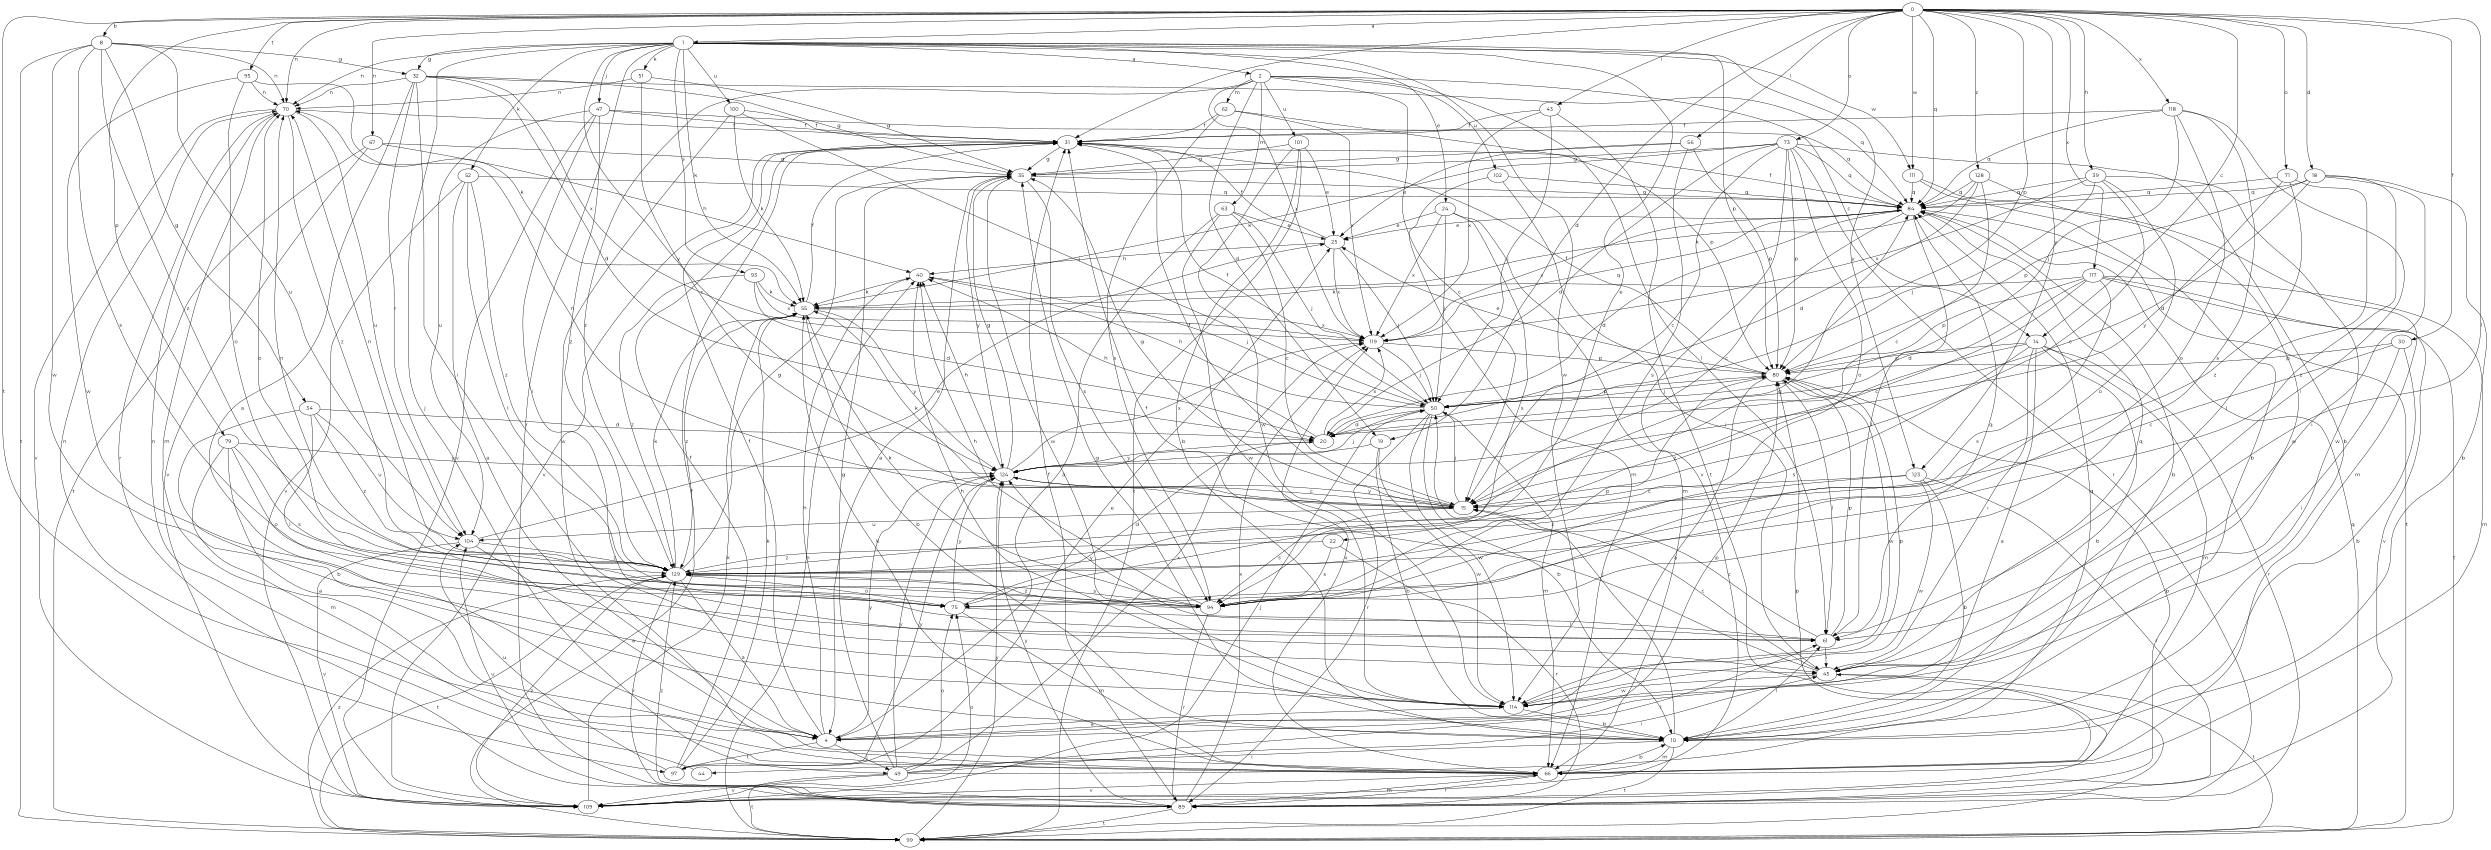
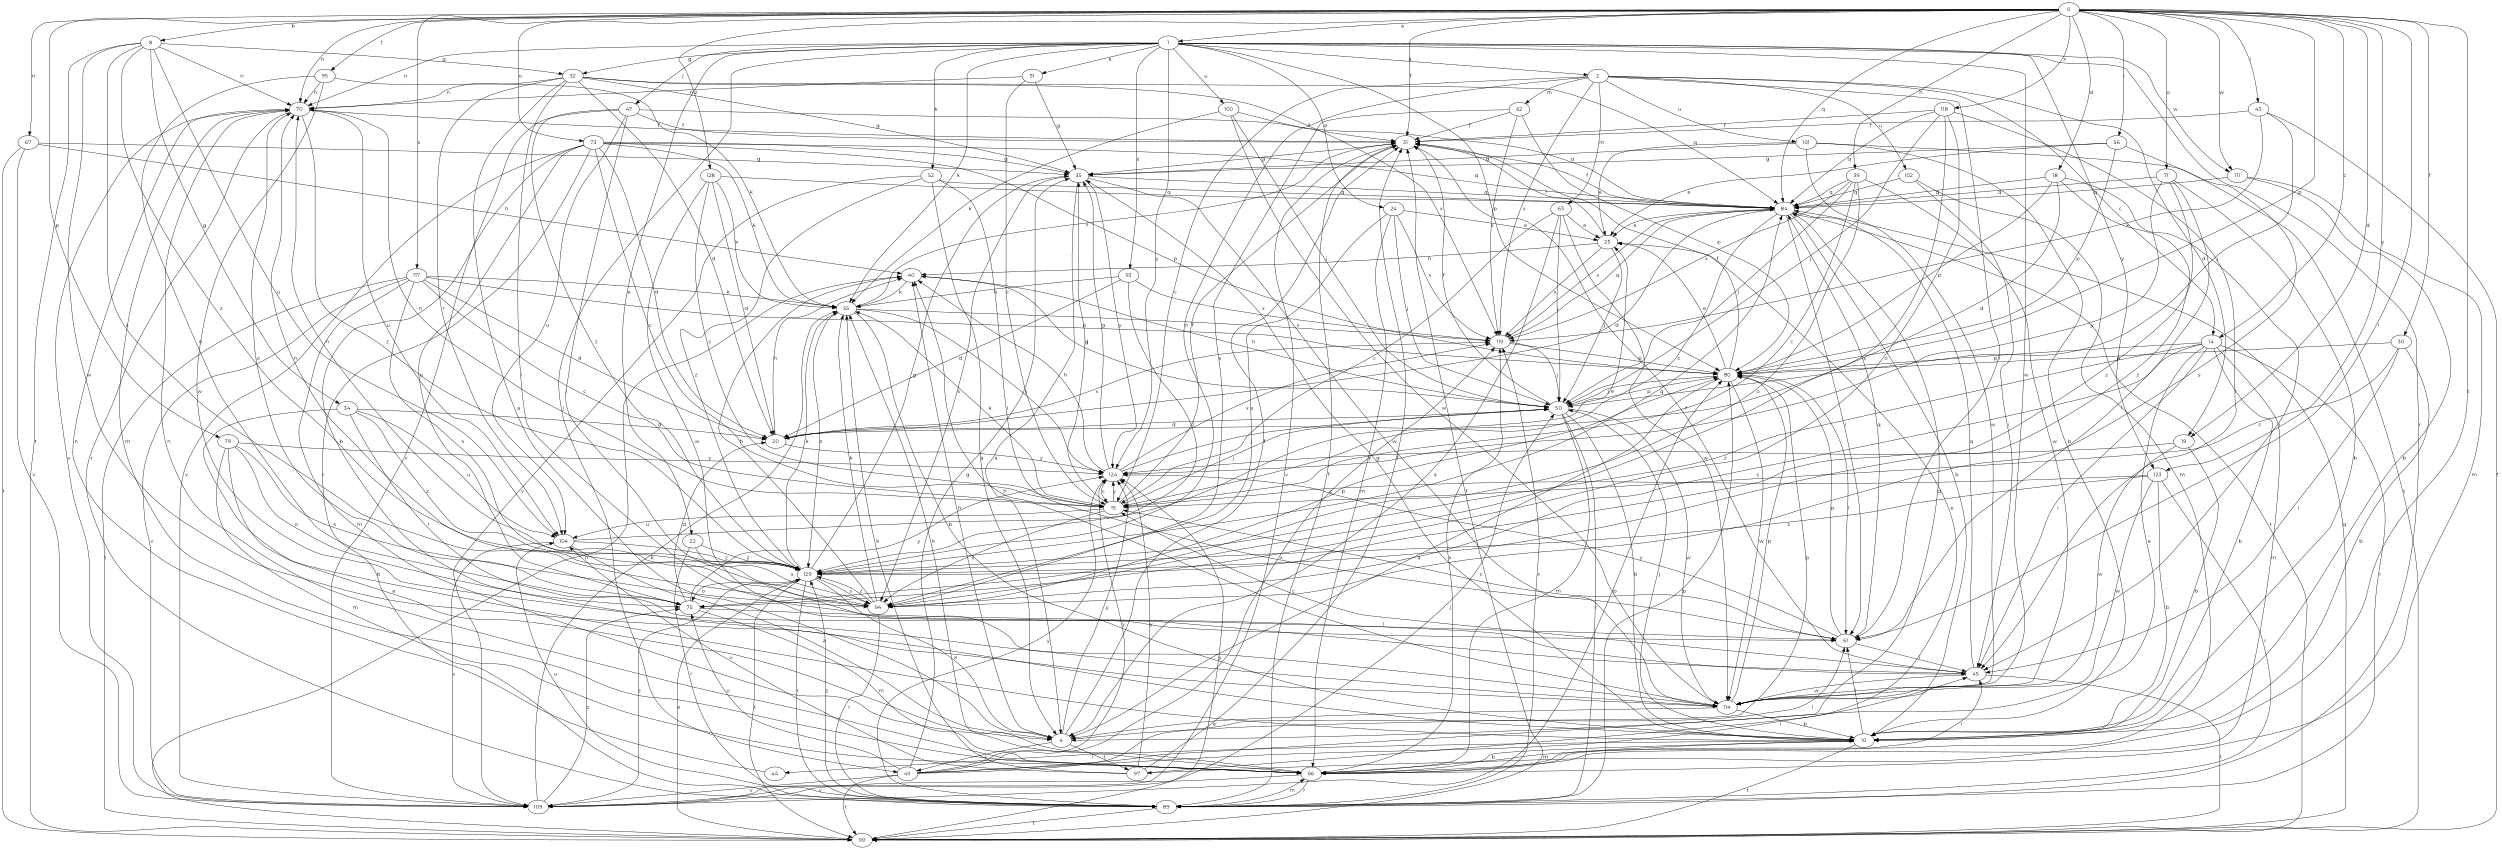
(586, 325) -> (1187, 325)
(2319, 646) -> (2307, 552)
(340, 707) -> (679, 707)
(737, 718) -> (1454, 425)
